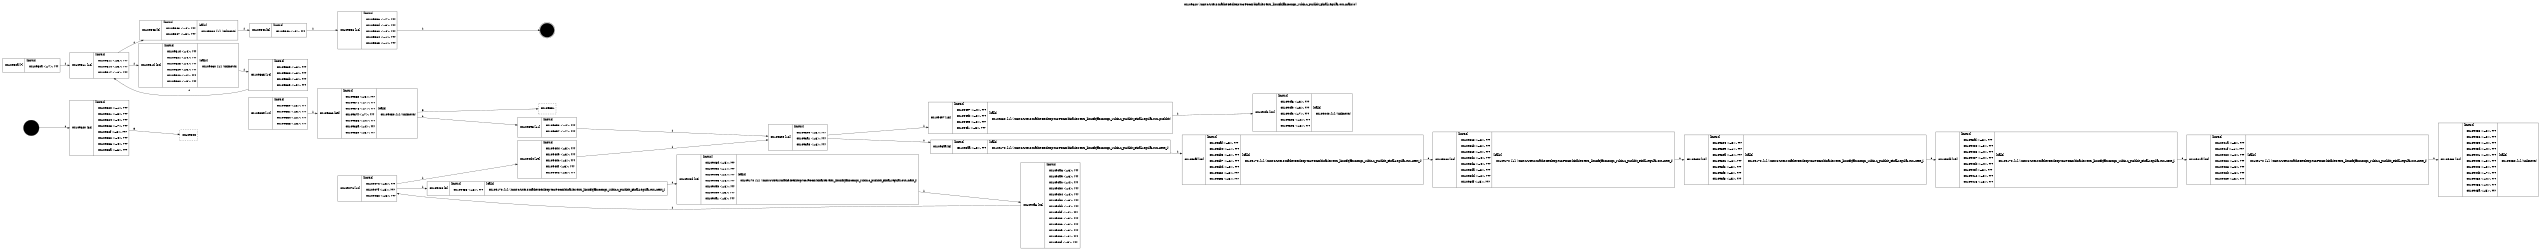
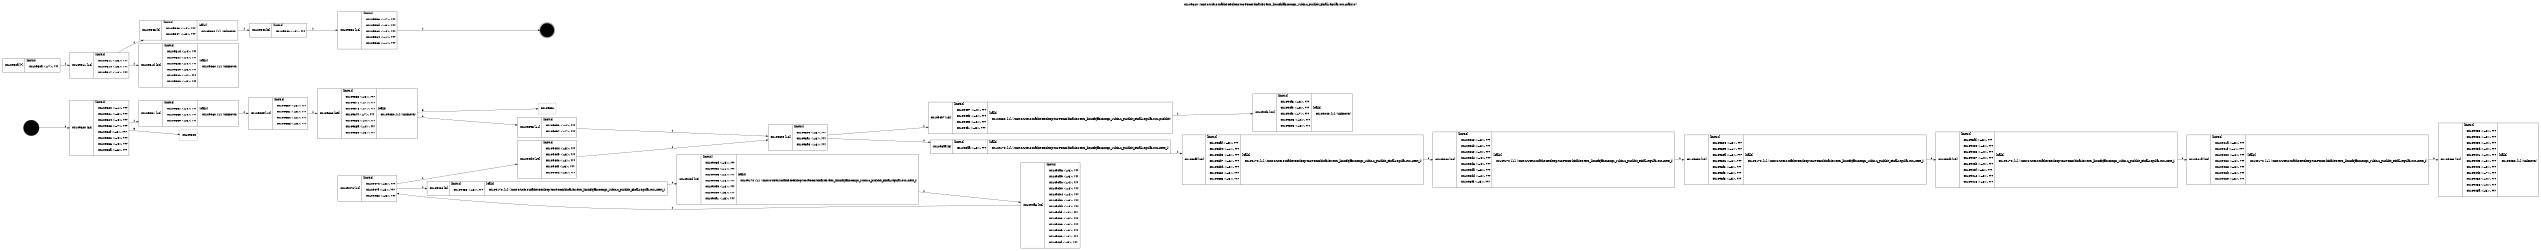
(278, 75) -> none
none -> (189, 113)
